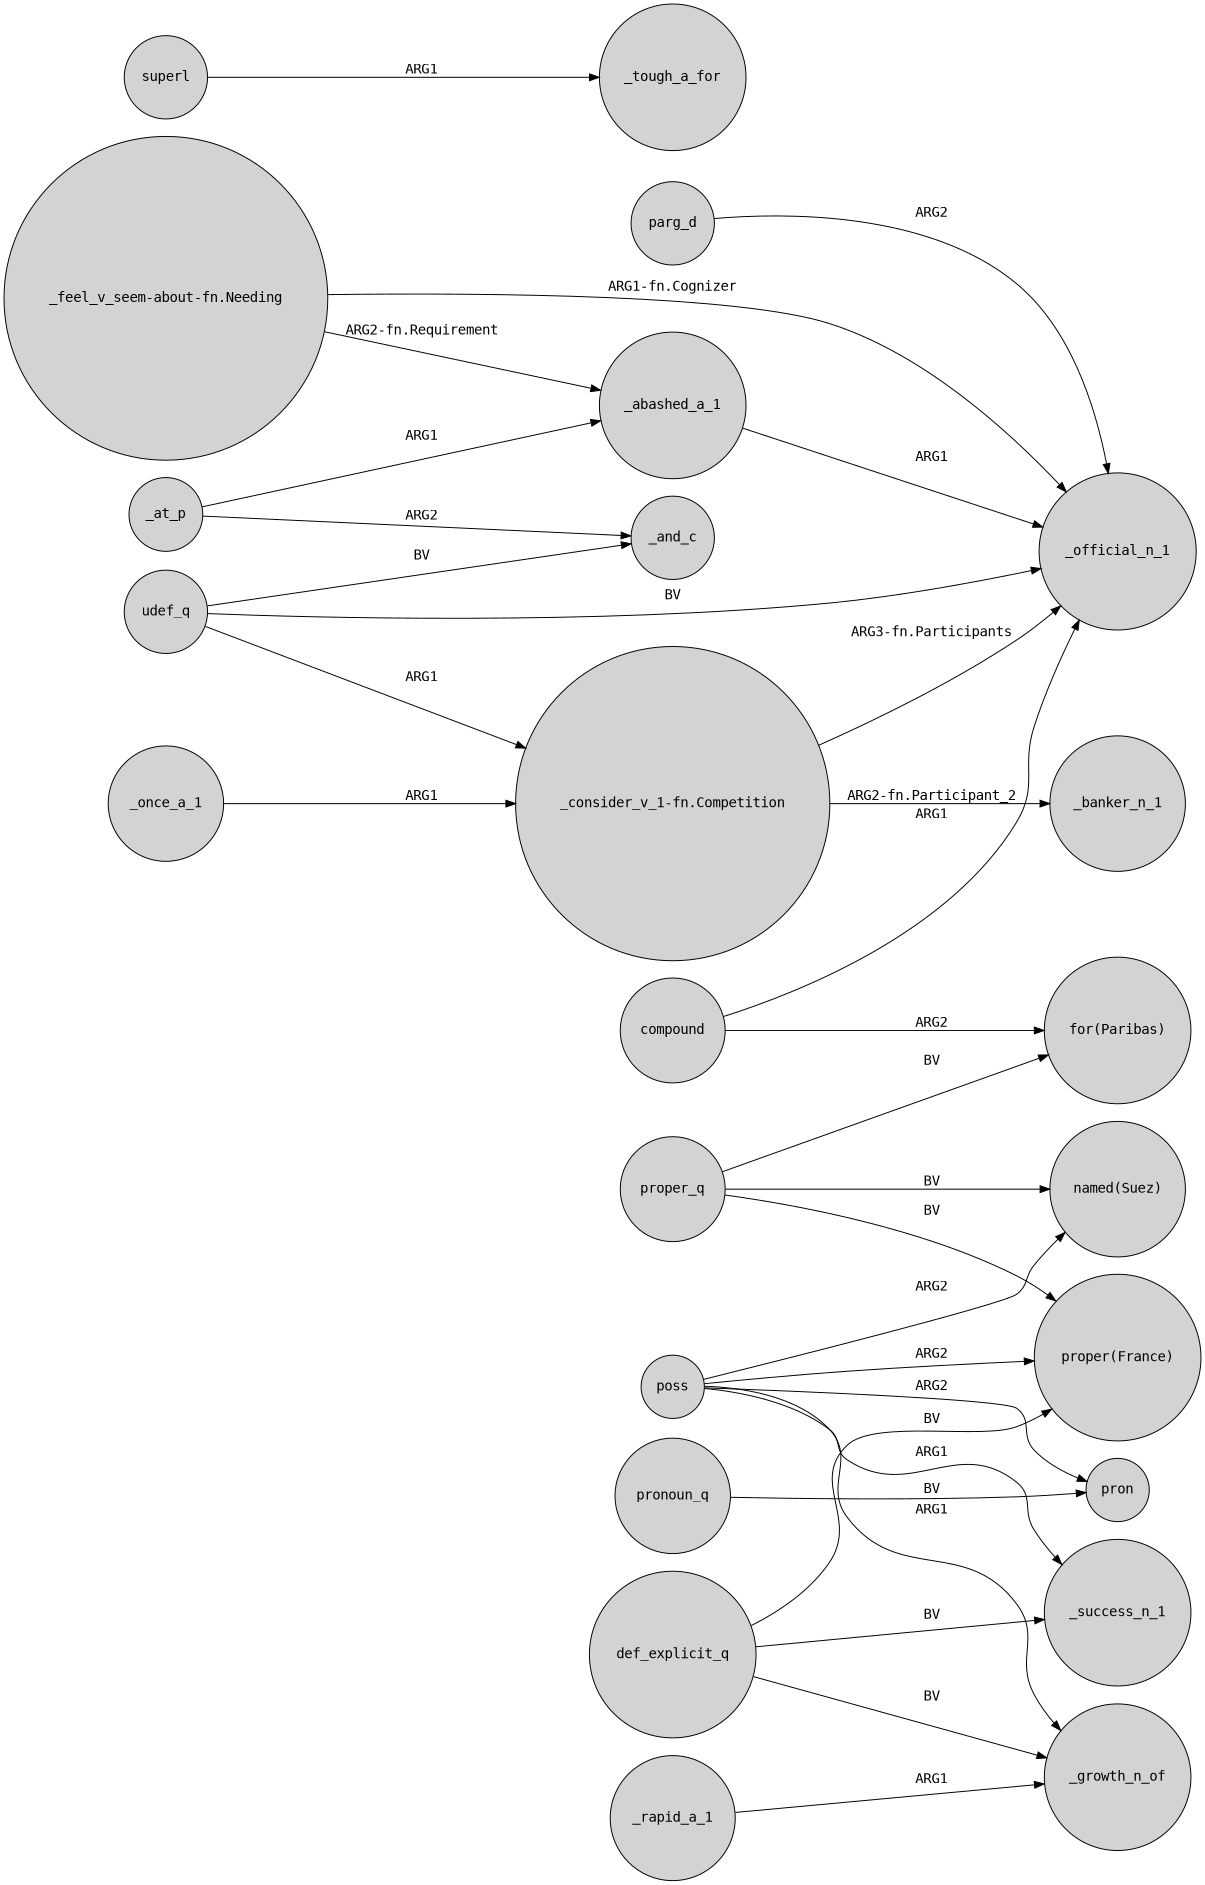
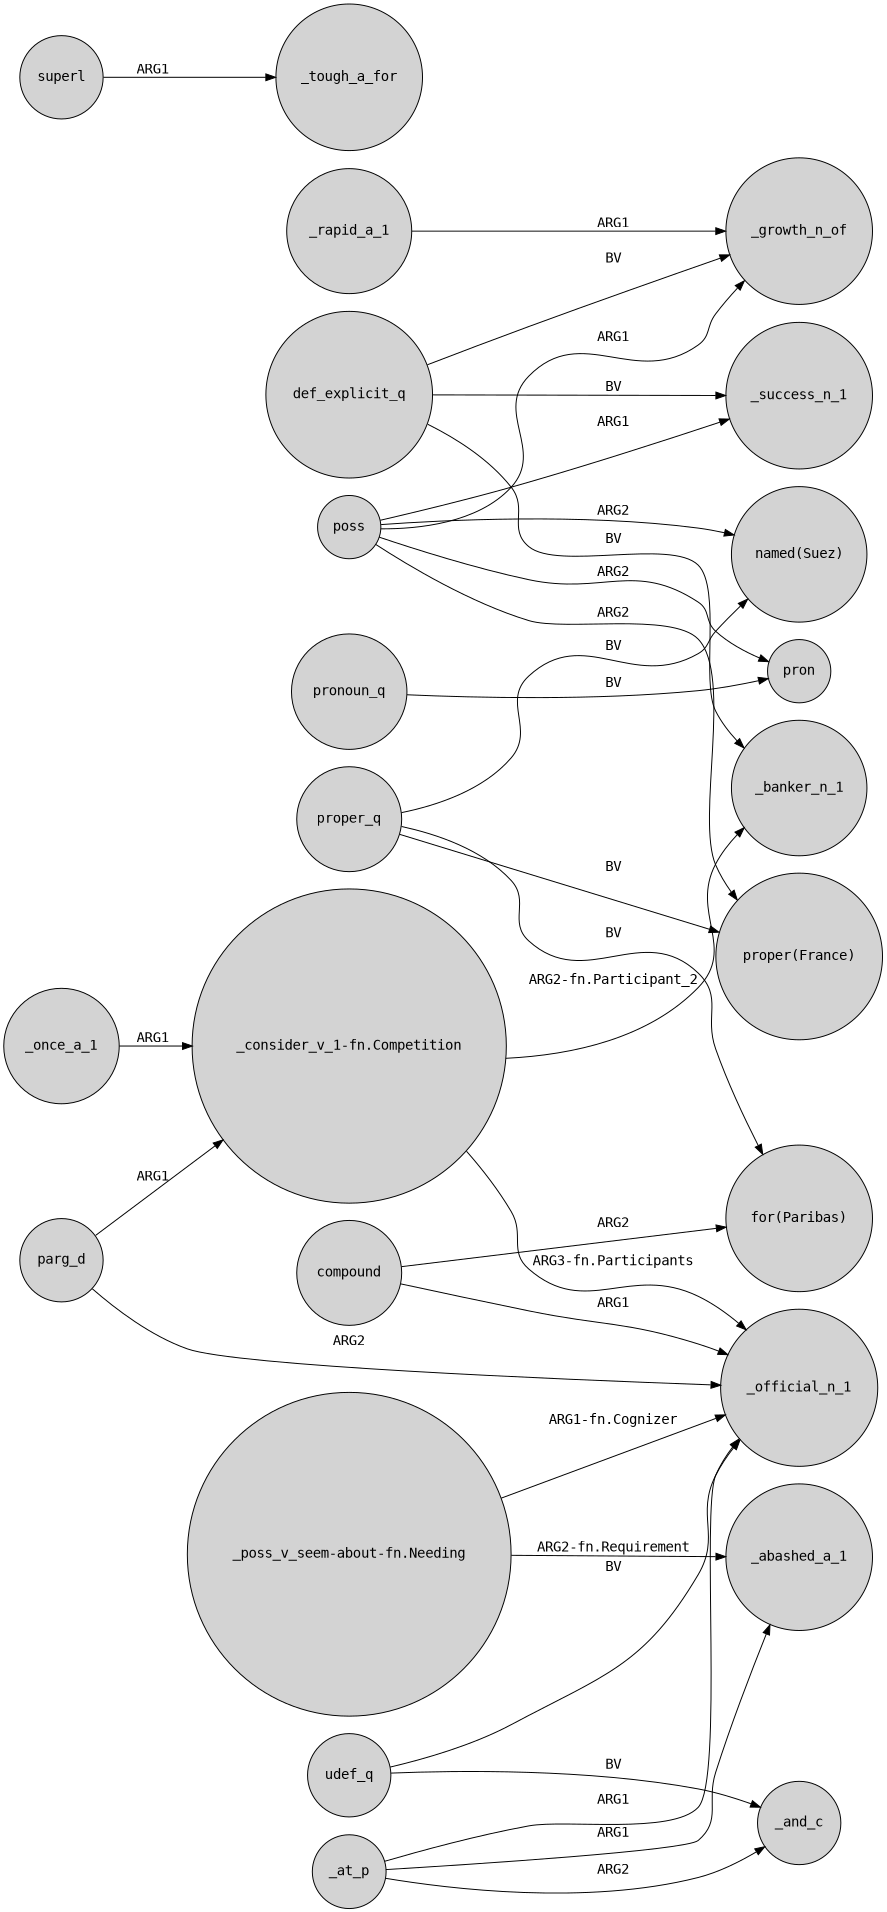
(166, 298) -> (349, 1554)
(888, 476) -> (700, 1802)
(361, 685) -> (155, 1191)
(846, 1446) -> (622, 555)
